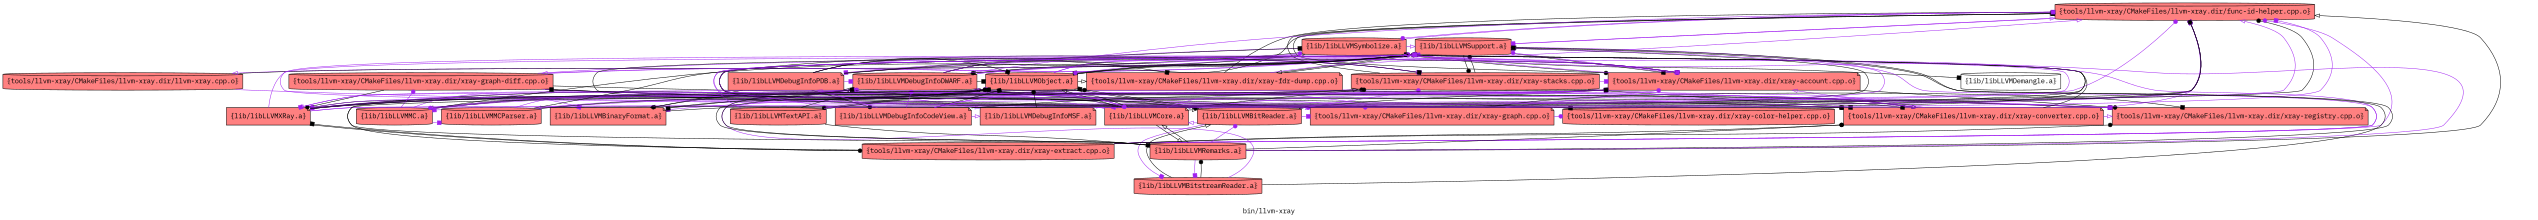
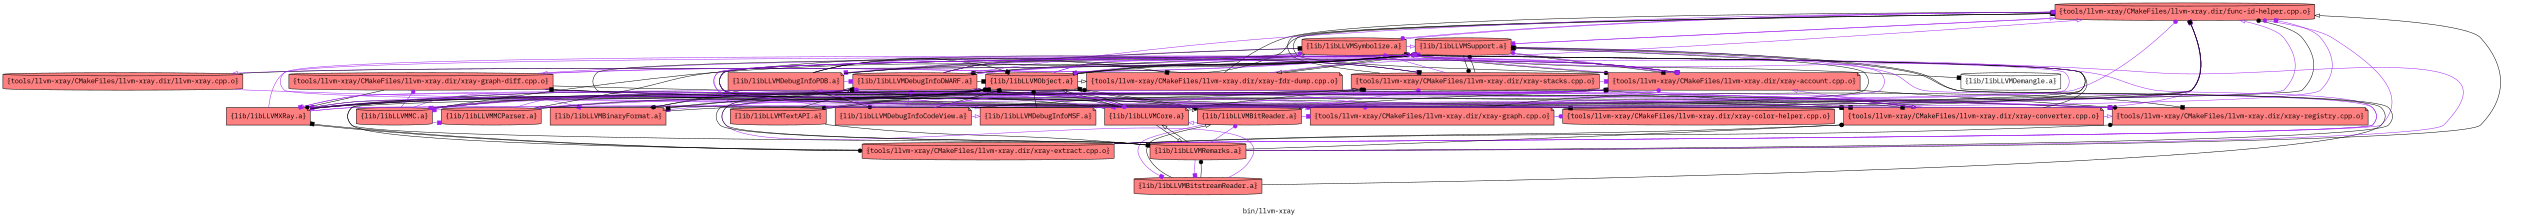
none -> (1414, 64)
(1024, 99) -> (977, 98)
